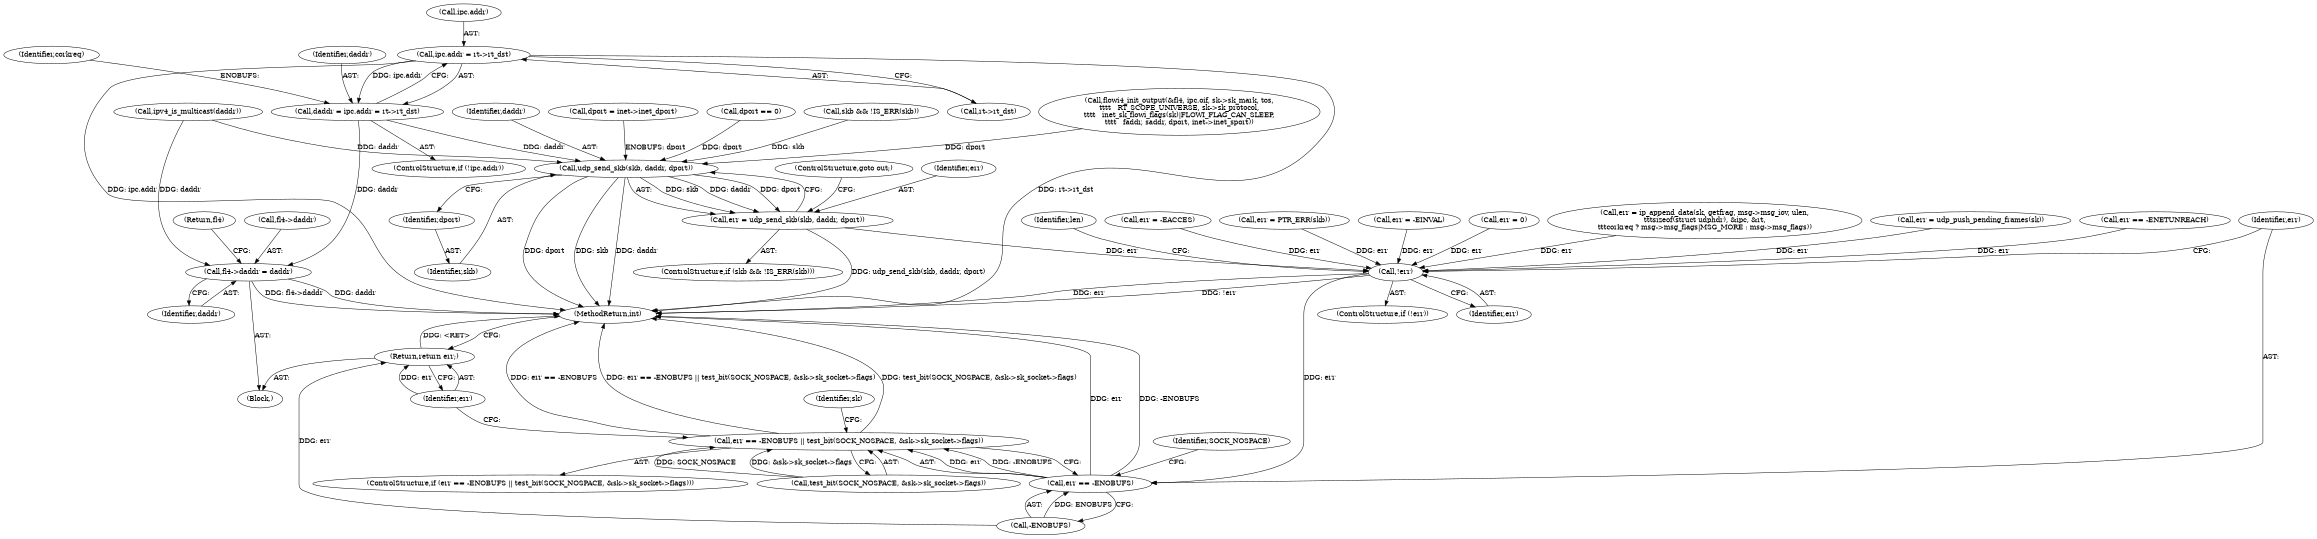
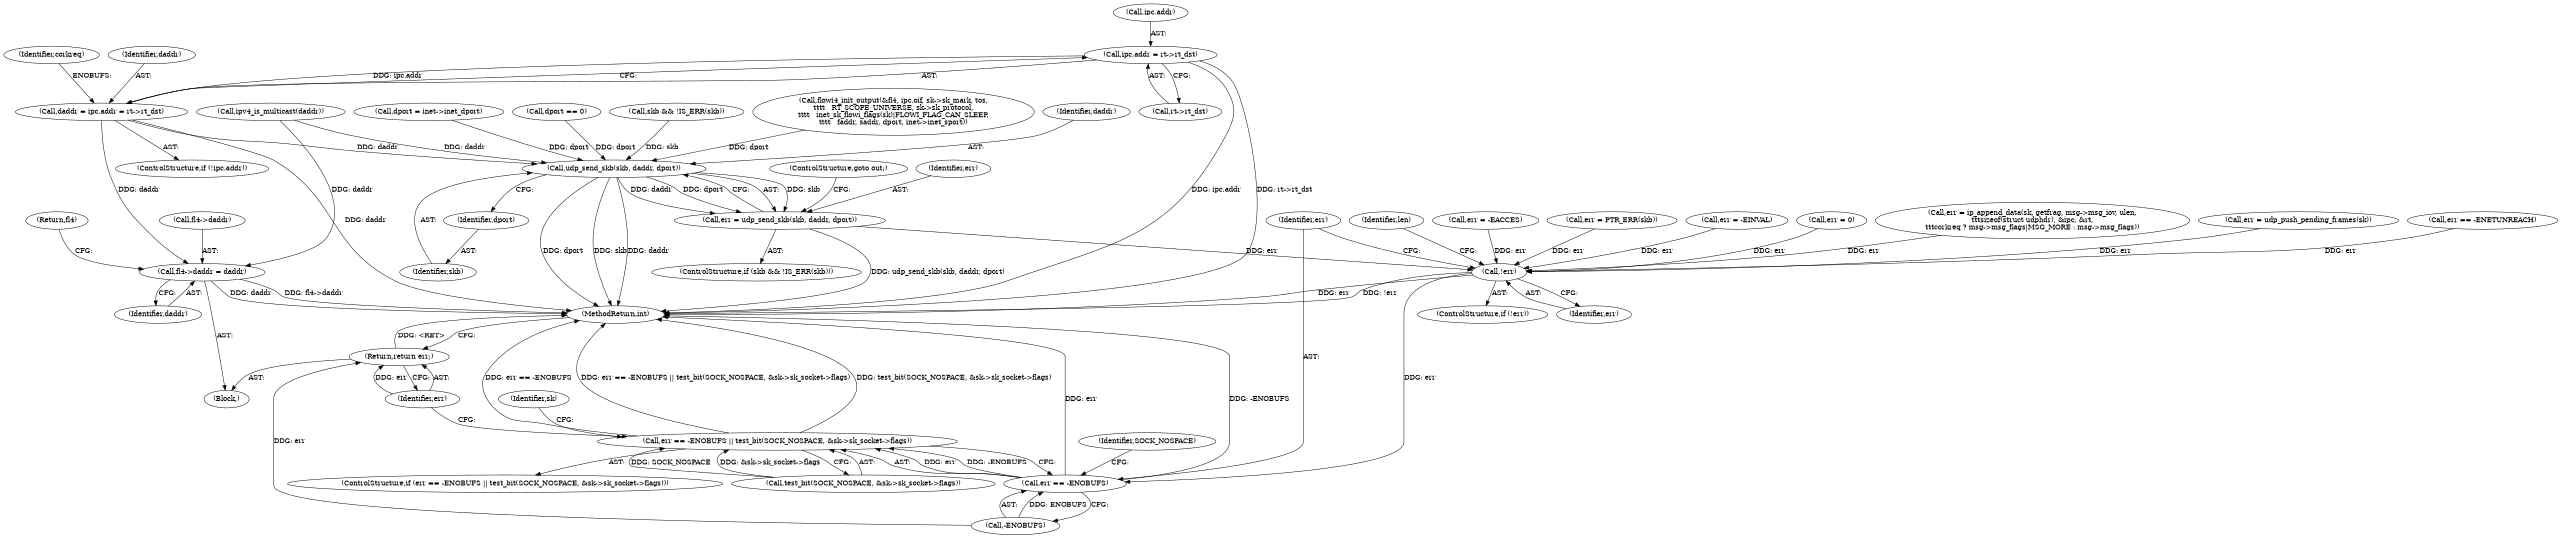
(655, 148) -> (569, 148)
none -> (341, 233)
